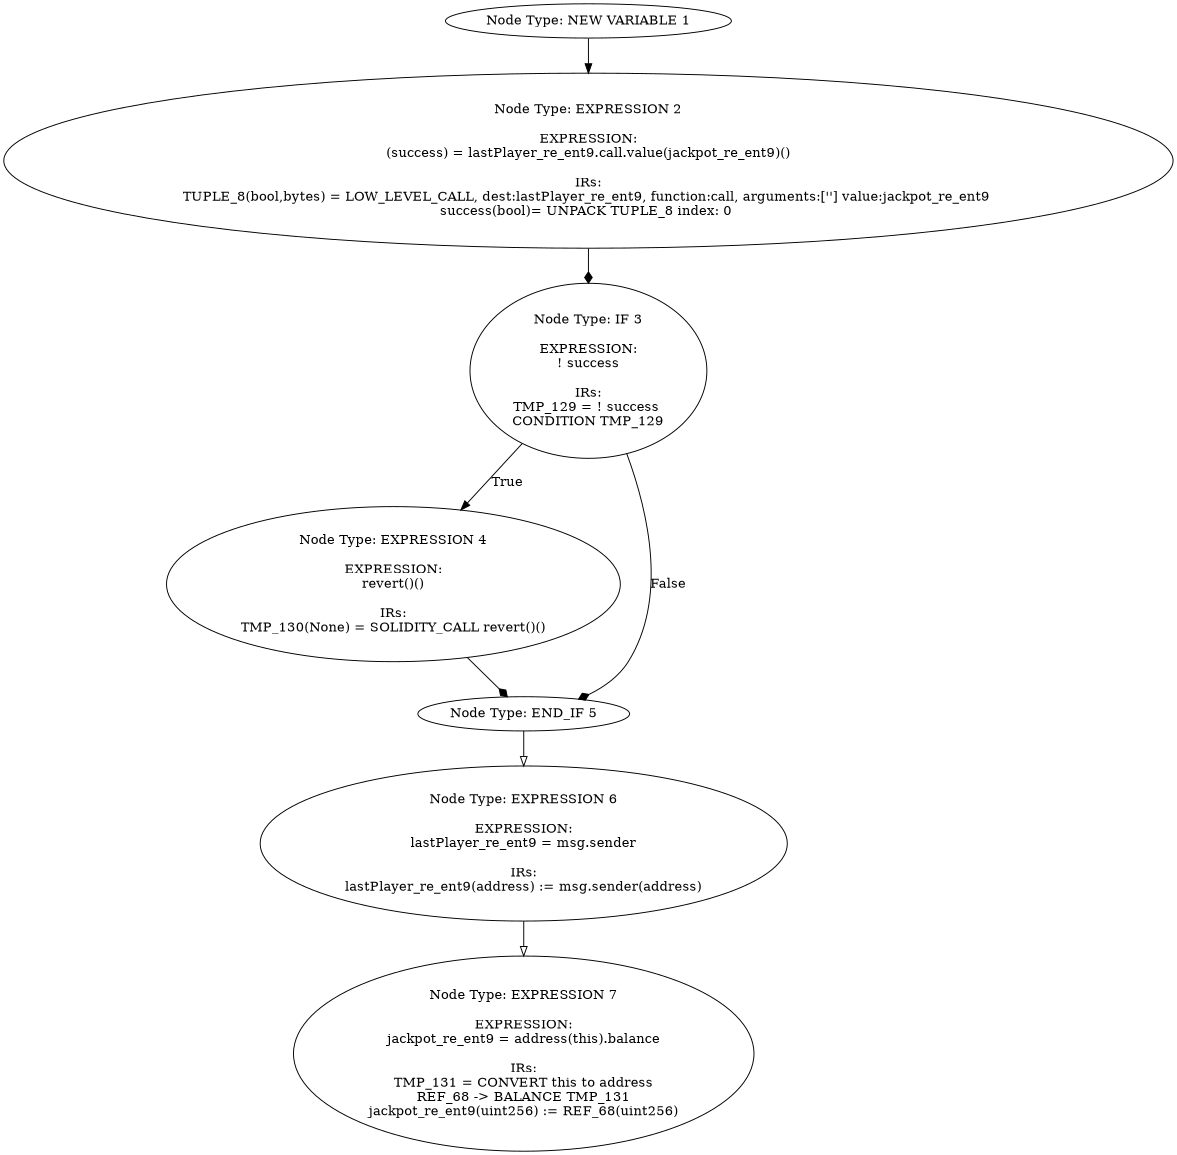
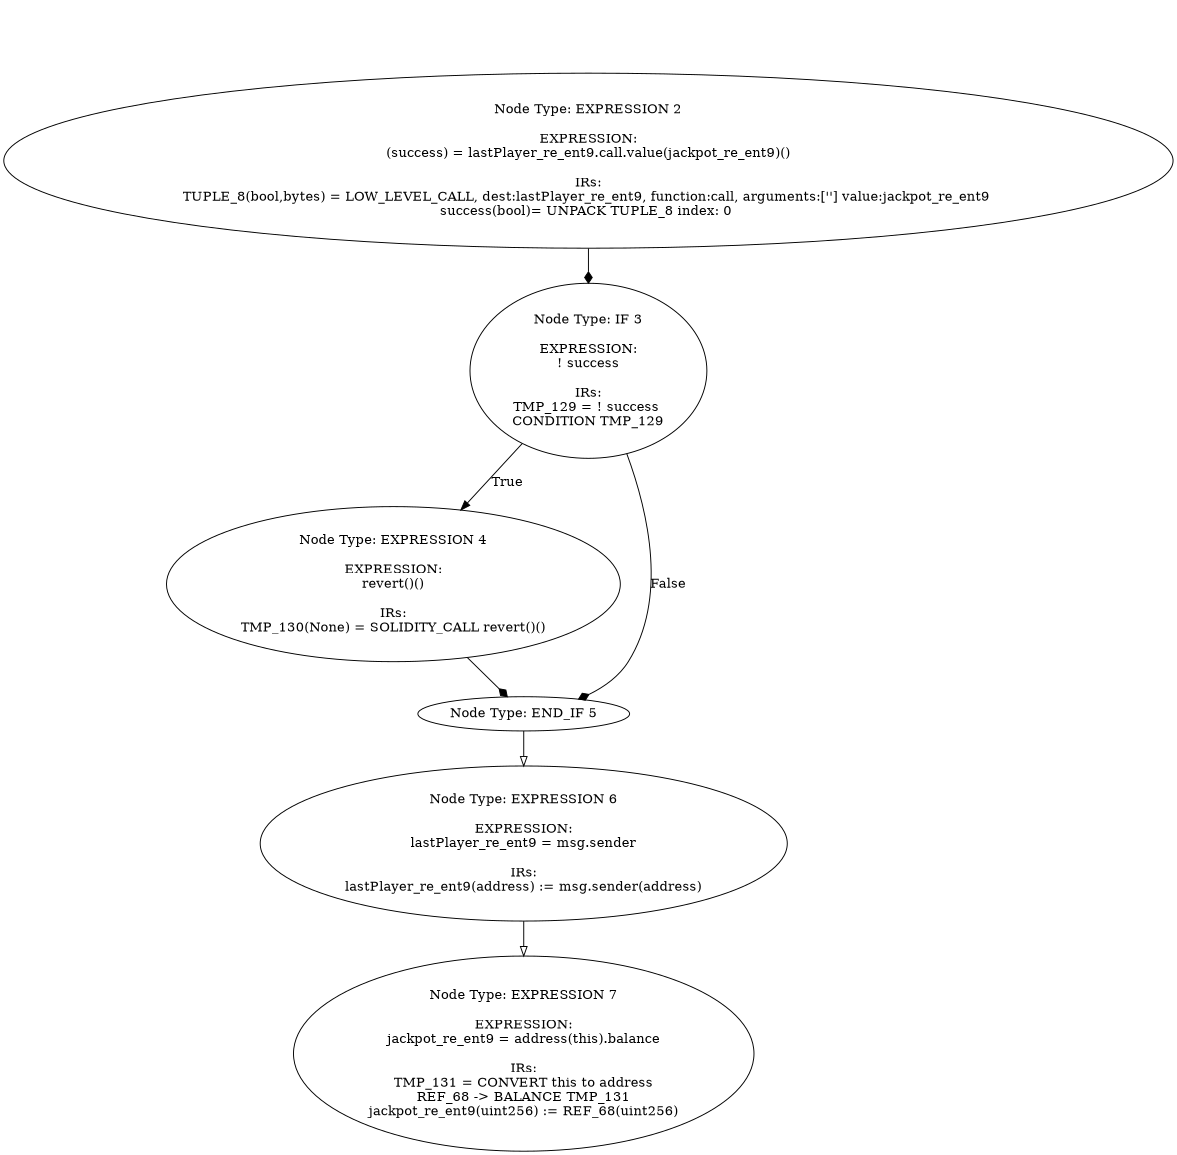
(588, 21) -> none
